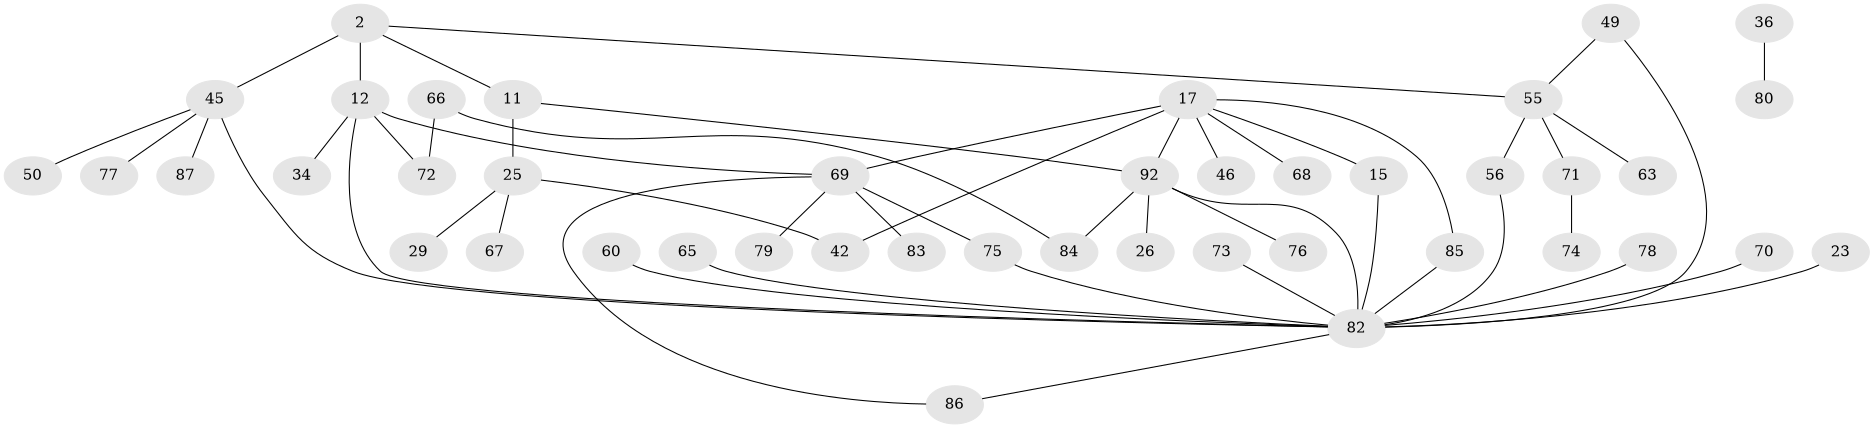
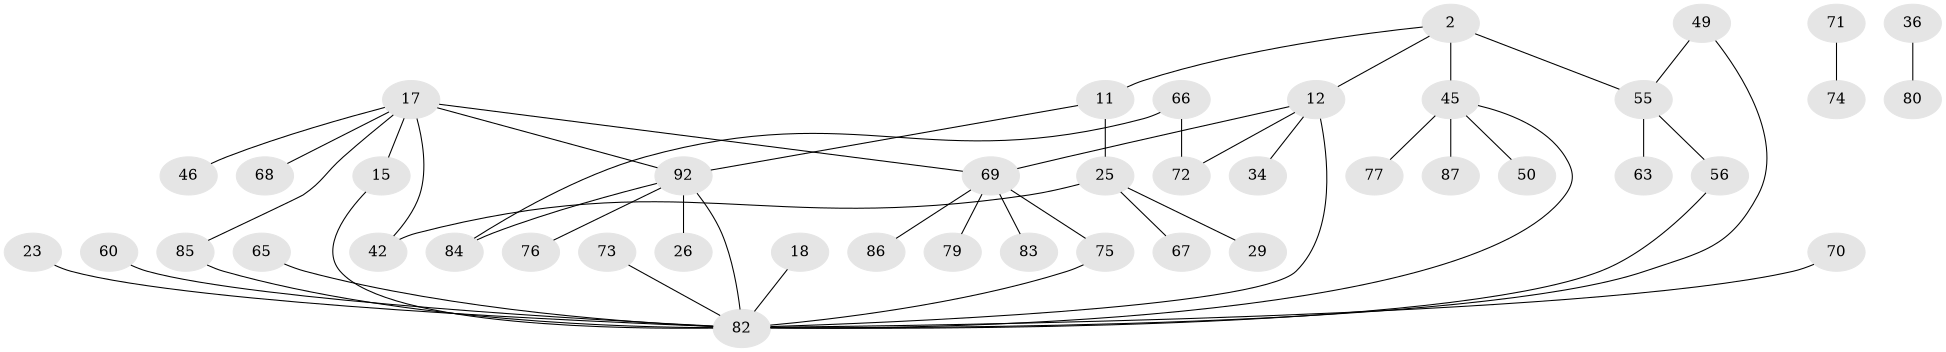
(1553, 138) -> none
(1648, 252) -> (800, 252)
(1156, 367) -> none
